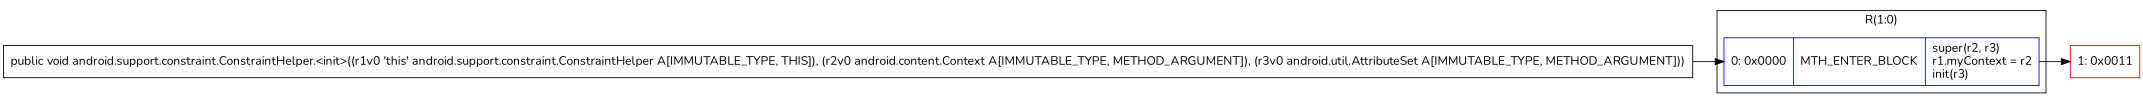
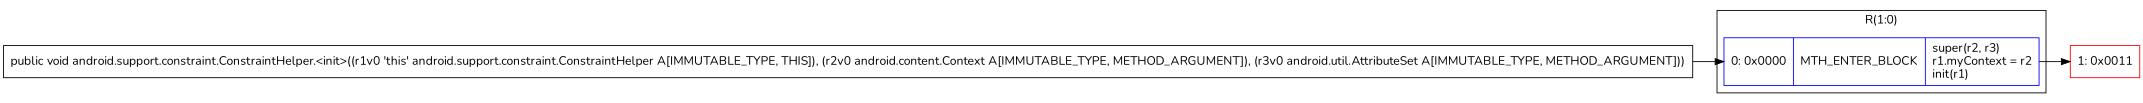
(1951, 74) -> (1951, 74)
